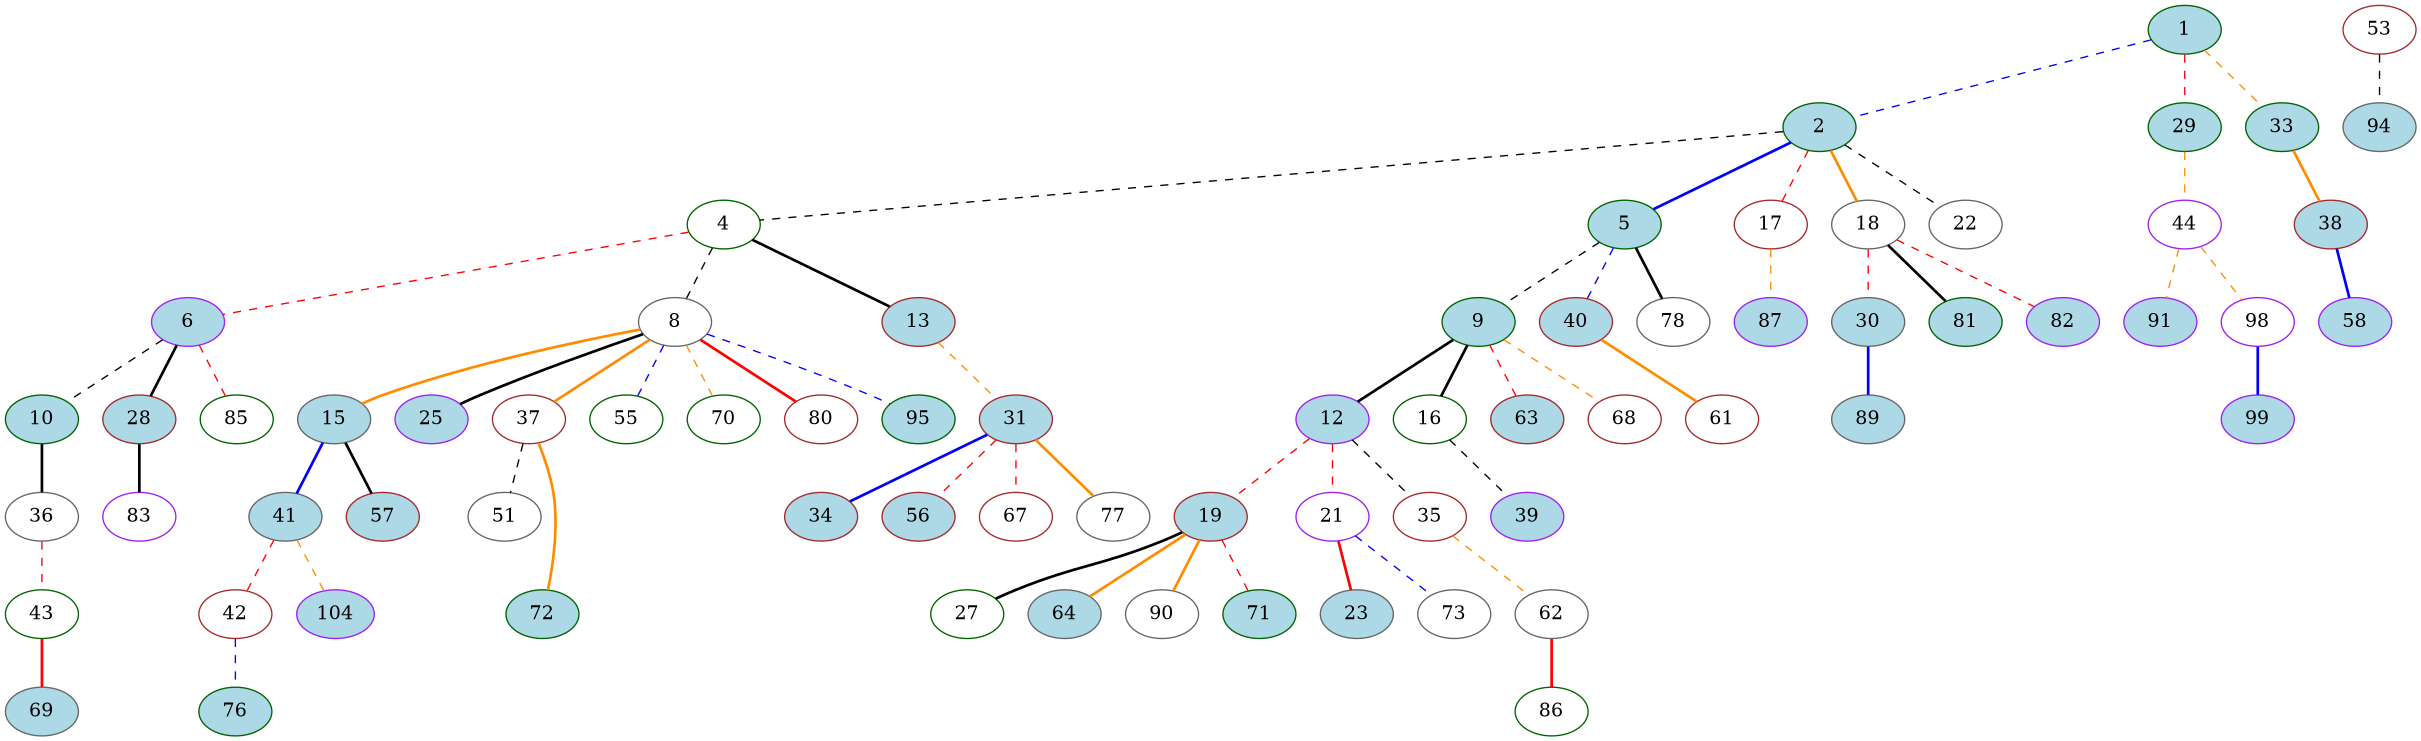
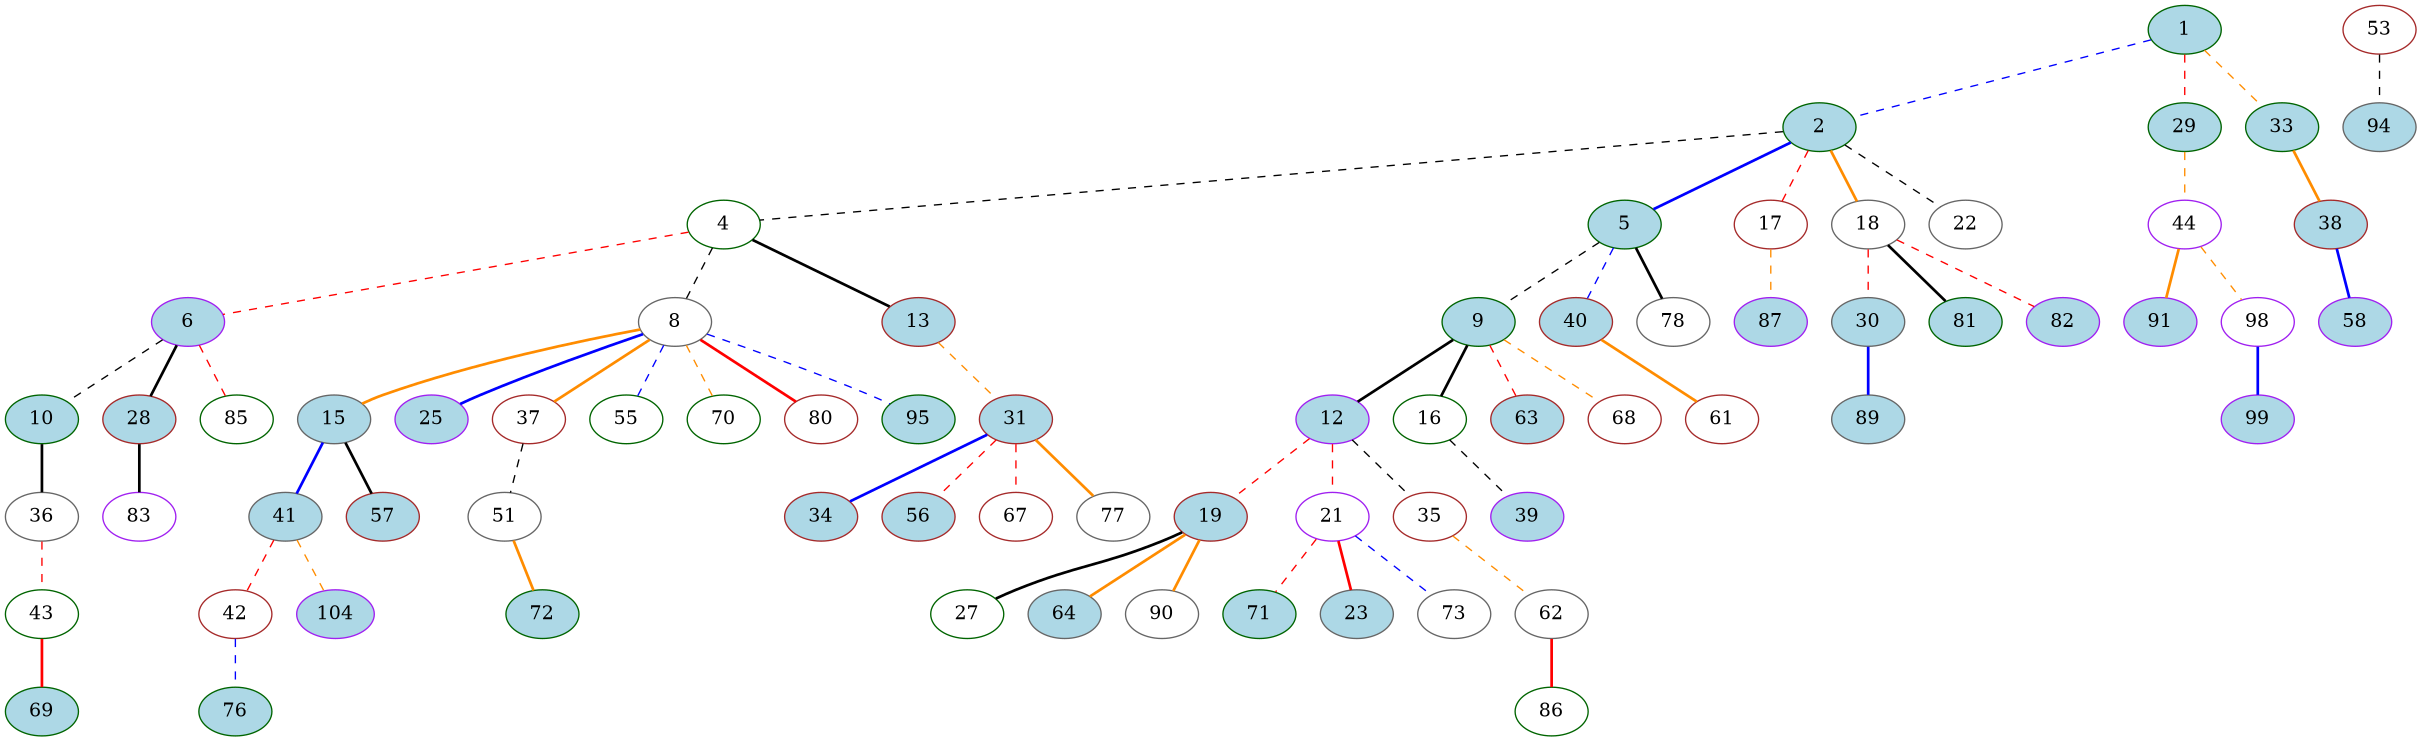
(2172, 273) -> (2172, 273)
(551, 367) -> (551, 367)
(555, 516) -> (524, 566)
(1235, 566) -> (1296, 565)
(42, 712) -> (42, 712)
